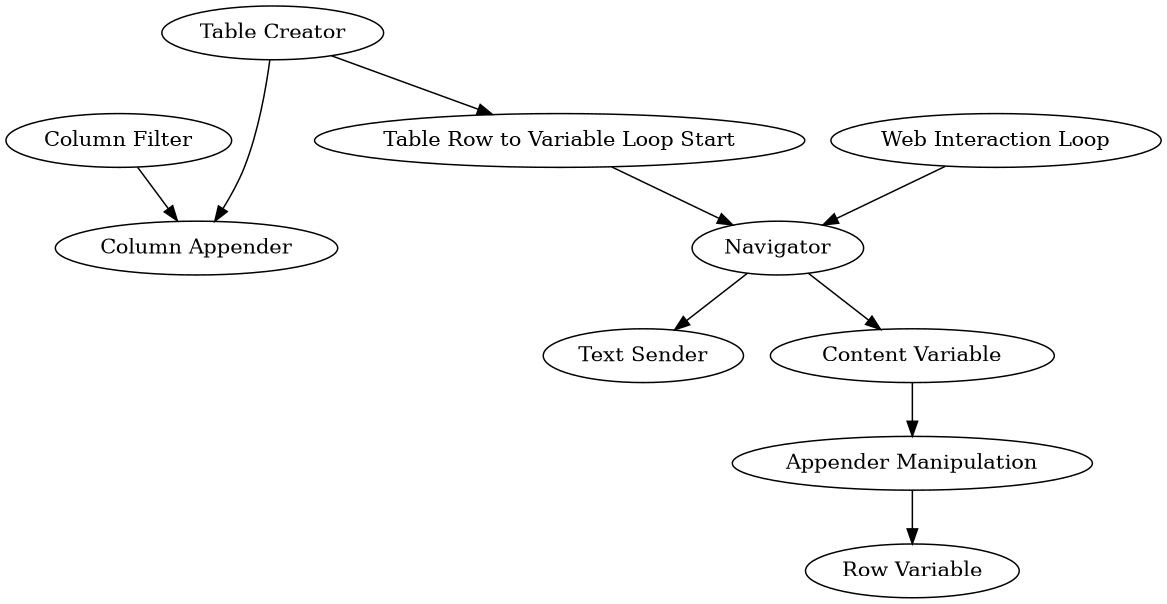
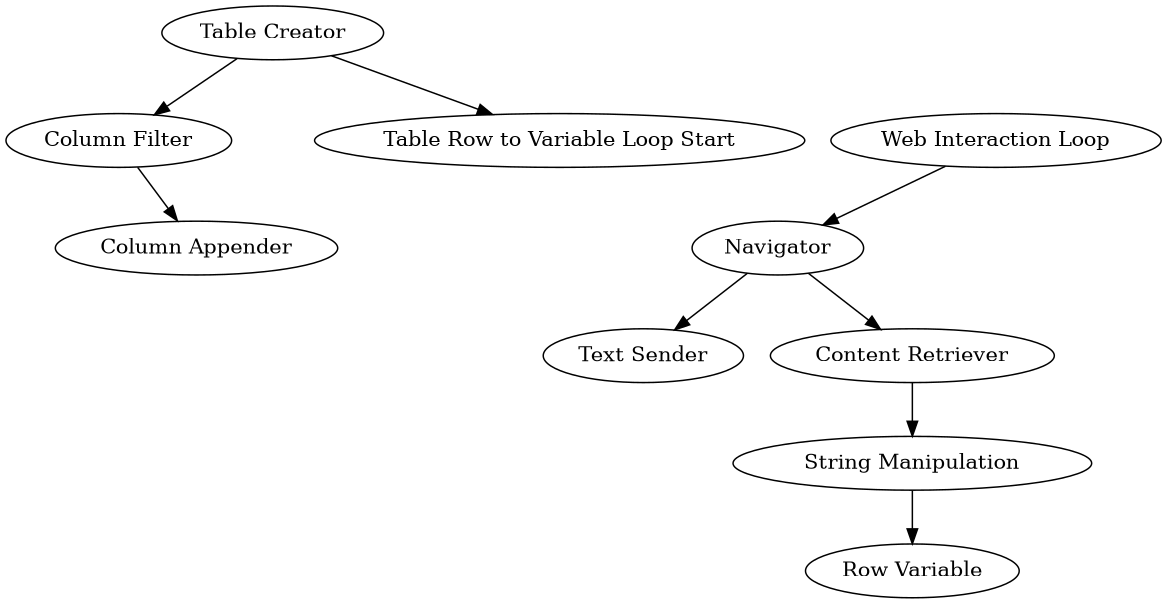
(254, 137) -> (202, 82)
(665, 193) -> none
(912, 356) -> (912, 356)
(912, 463) -> (912, 463)
